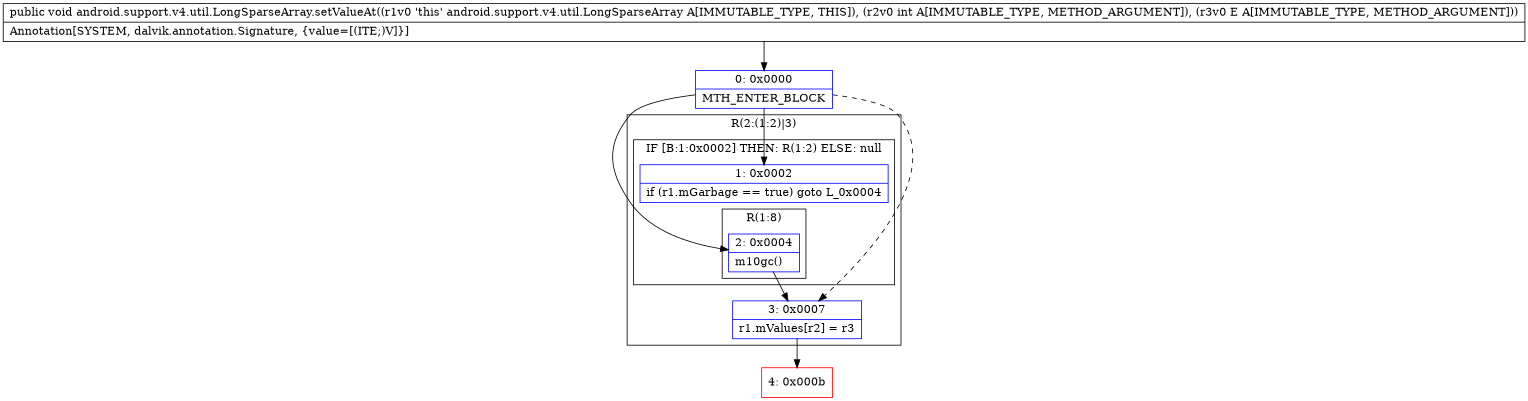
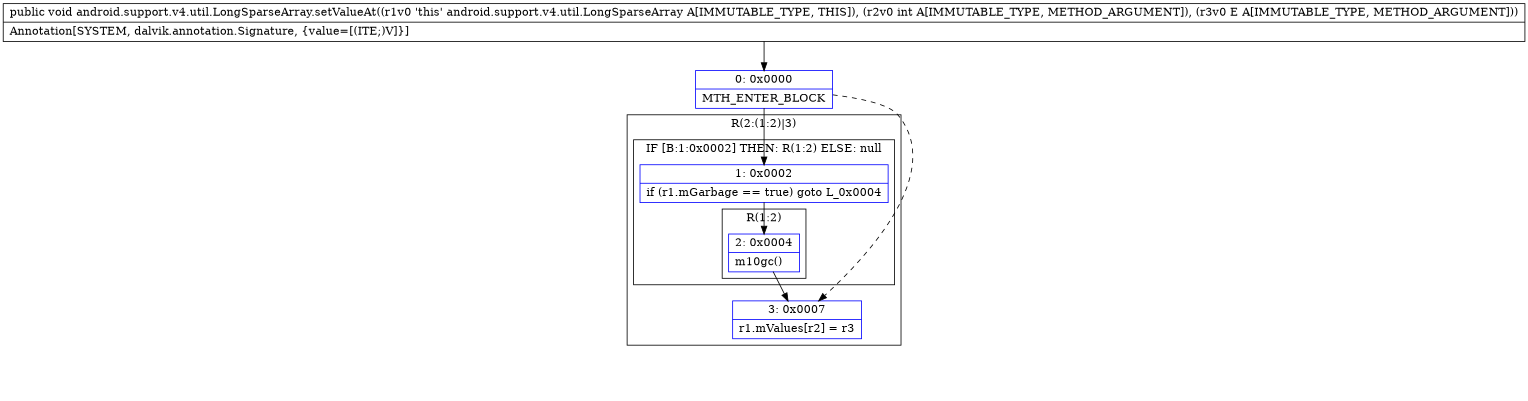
(616, 175) -> (764, 214)
(764, 218) -> (764, 218)
(797, 383) -> none
